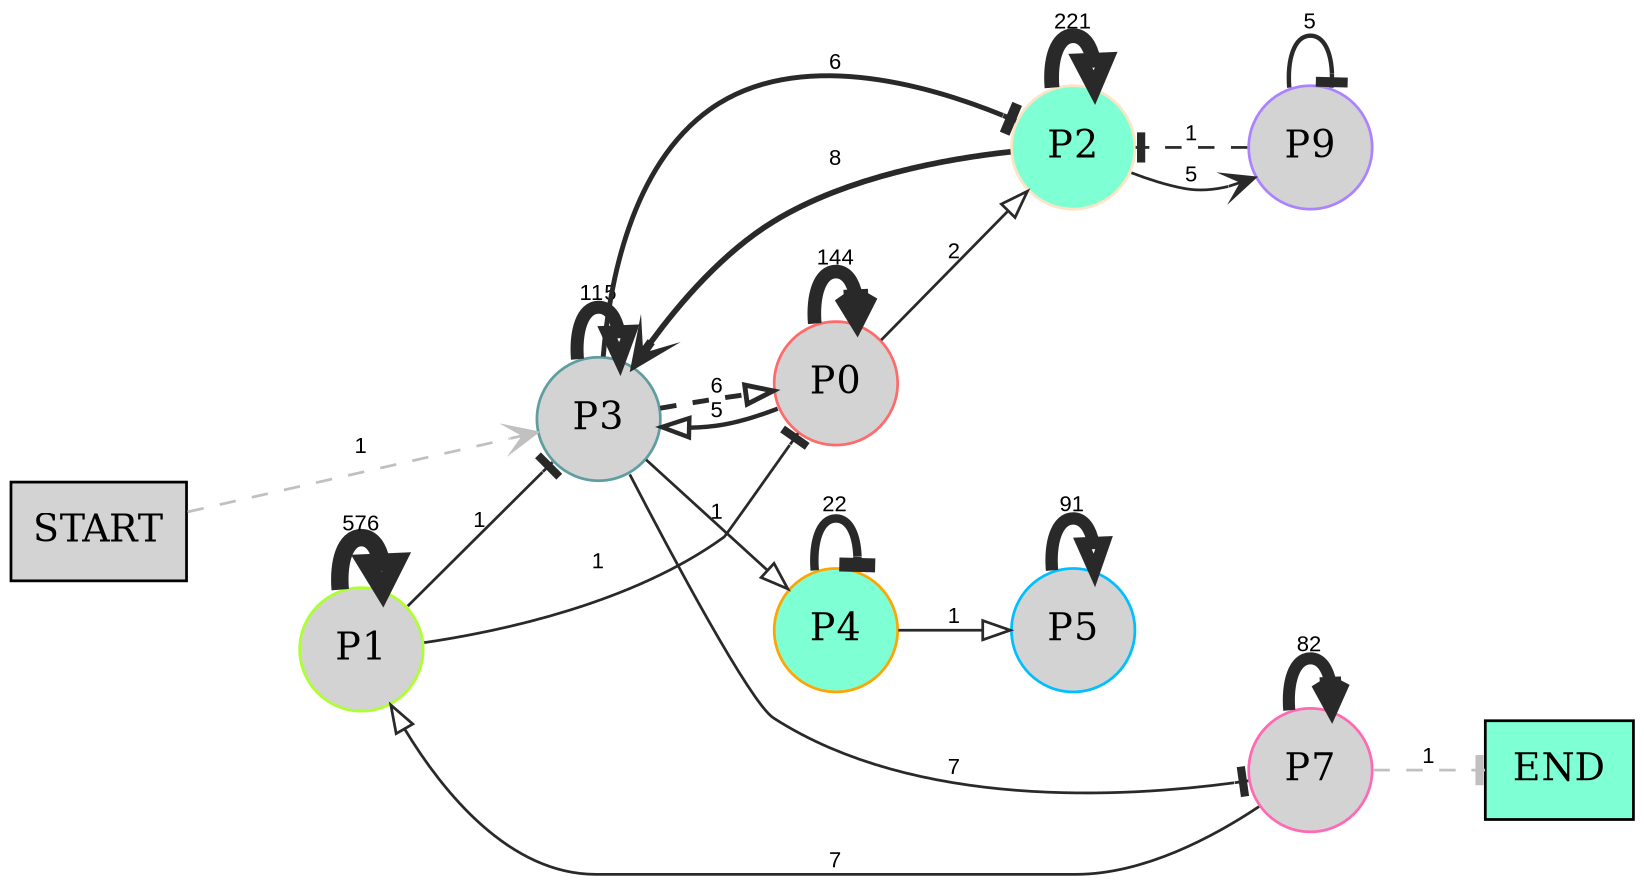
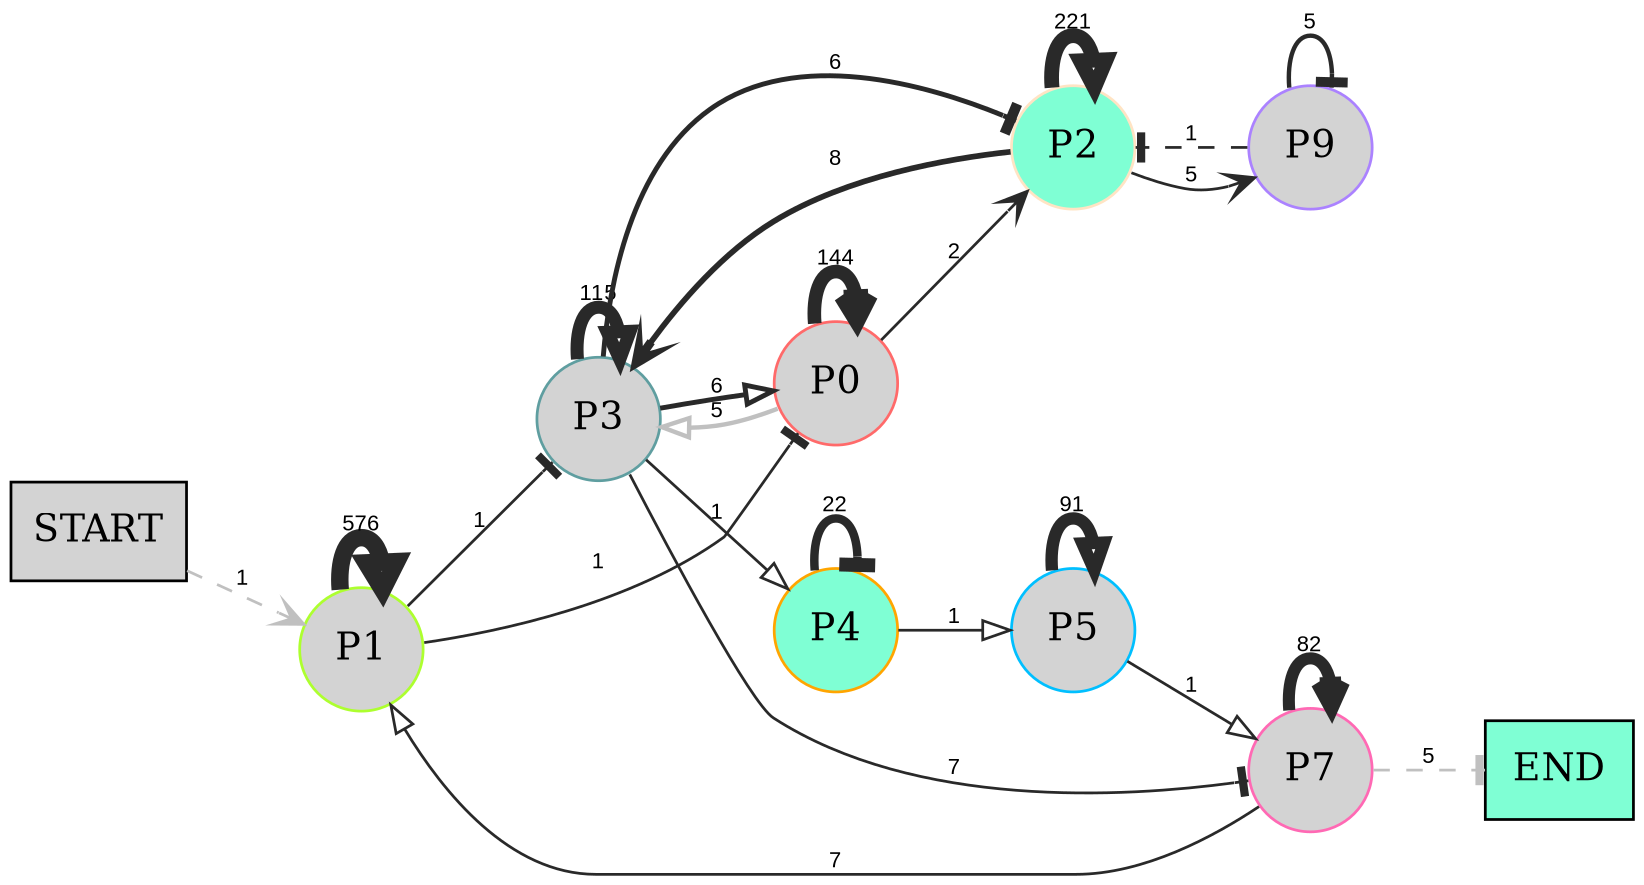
(944, 276) -> (944, 276)
(703, 401) -> (703, 401)
(735, 422) -> (735, 422)
(349, 475) -> (233, 592)
none -> (1180, 693)
(1429, 758) -> (1429, 758)
